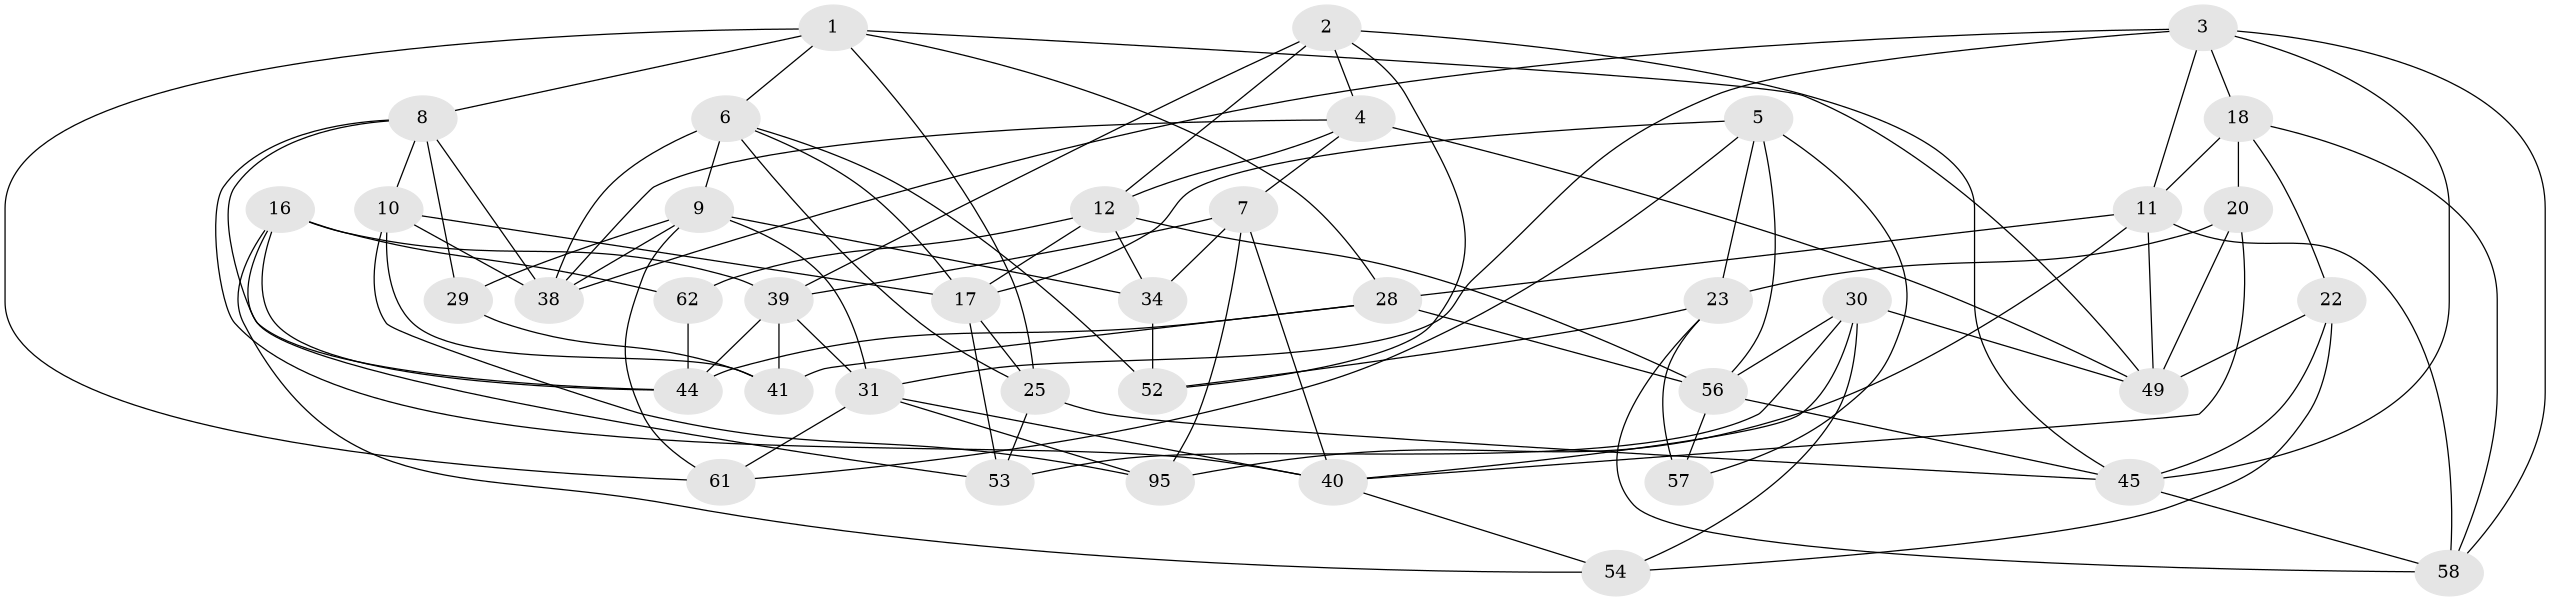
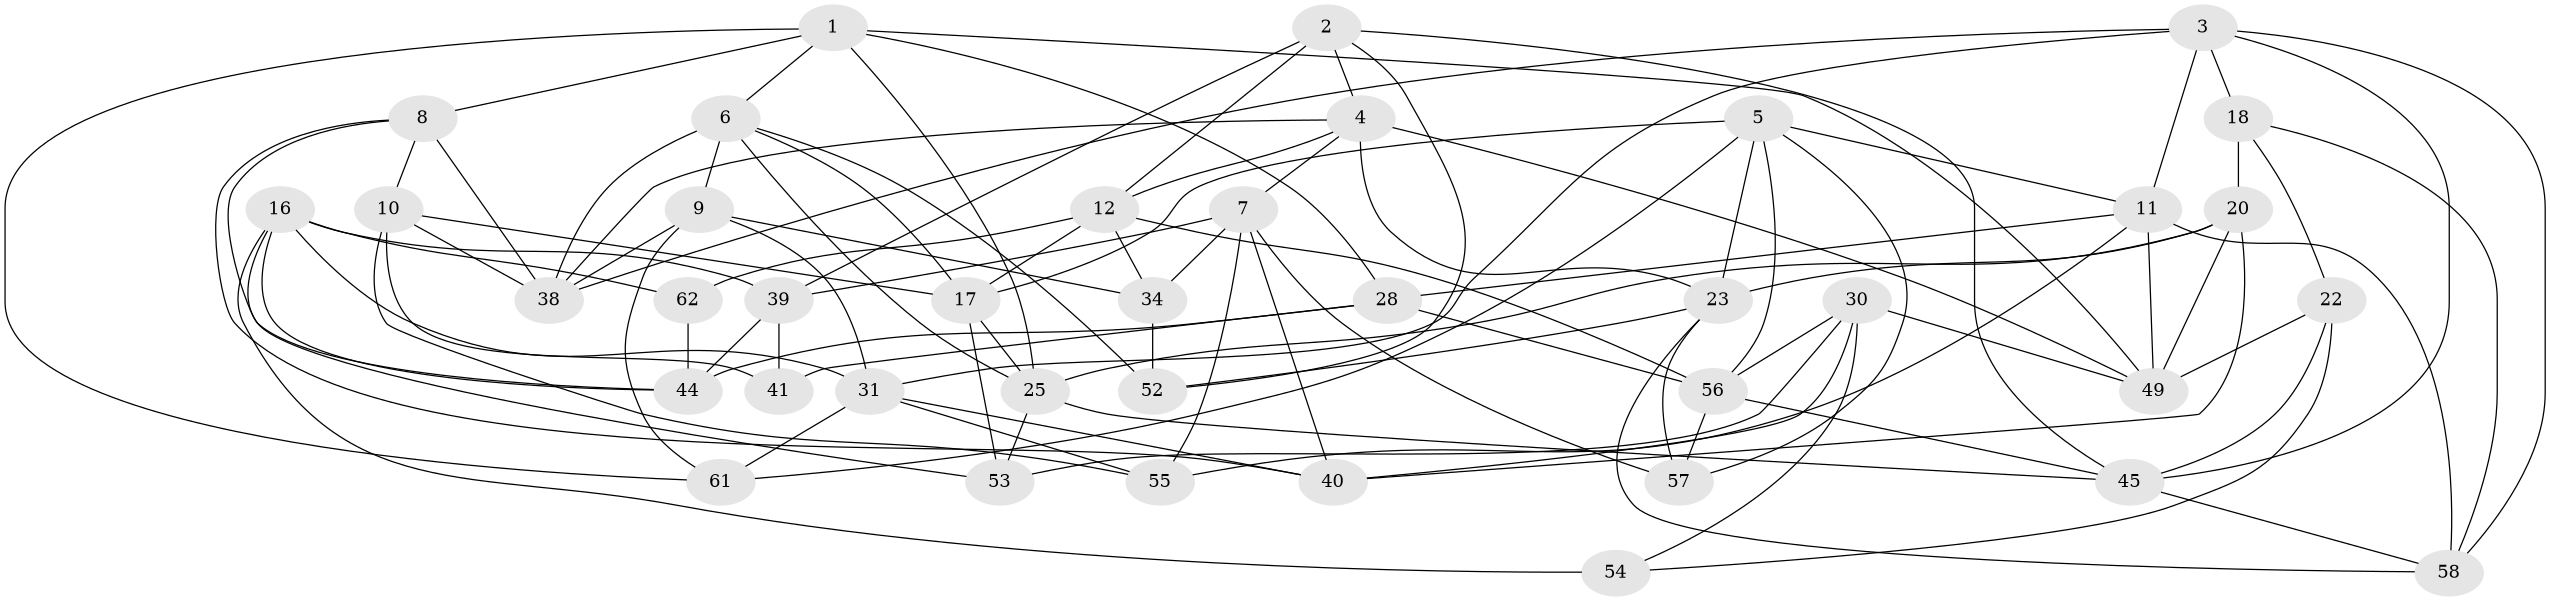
(2193, 164) -> (1969, 168)
none -> (1498, 274)
none -> (1637, 284)
(458, 300) -> none
(819, 341) -> (655, 352)
none -> (1433, 381)
(1160, 482) -> (1160, 482)
(1475, 528) -> none
